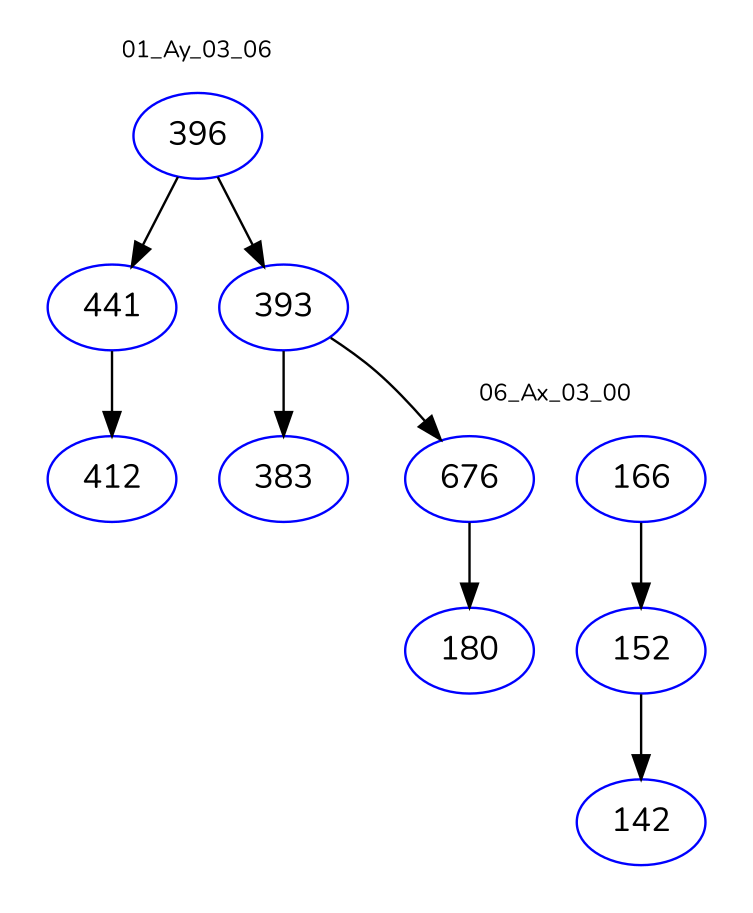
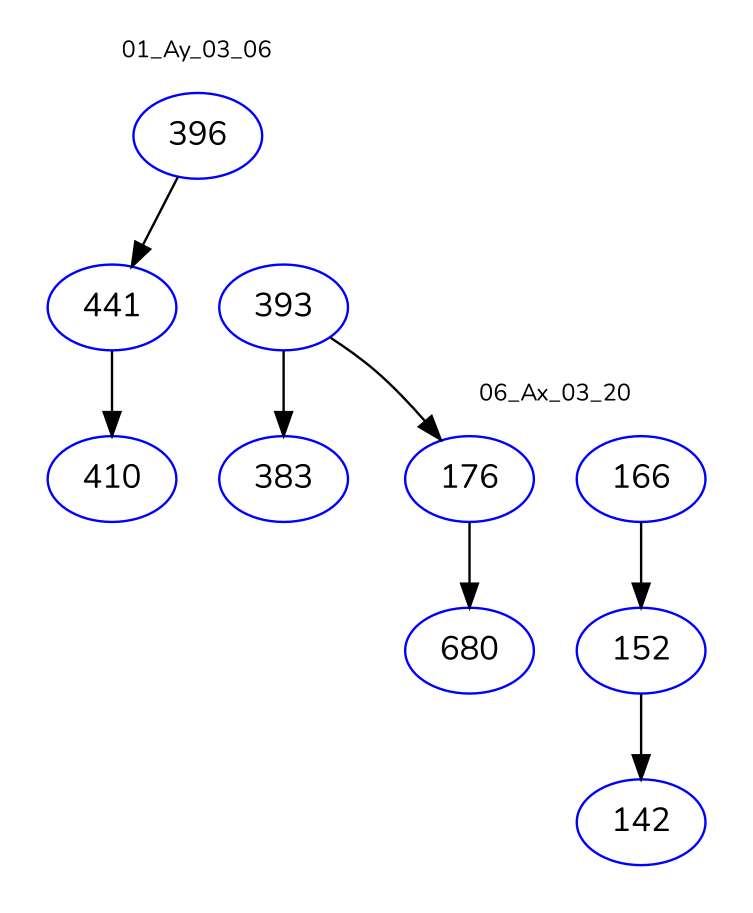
(235, 211) -> none
(555, 394) -> (555, 394)
(112, 479) -> (112, 479)
(470, 479) -> (470, 479)
(470, 651) -> (470, 651)
